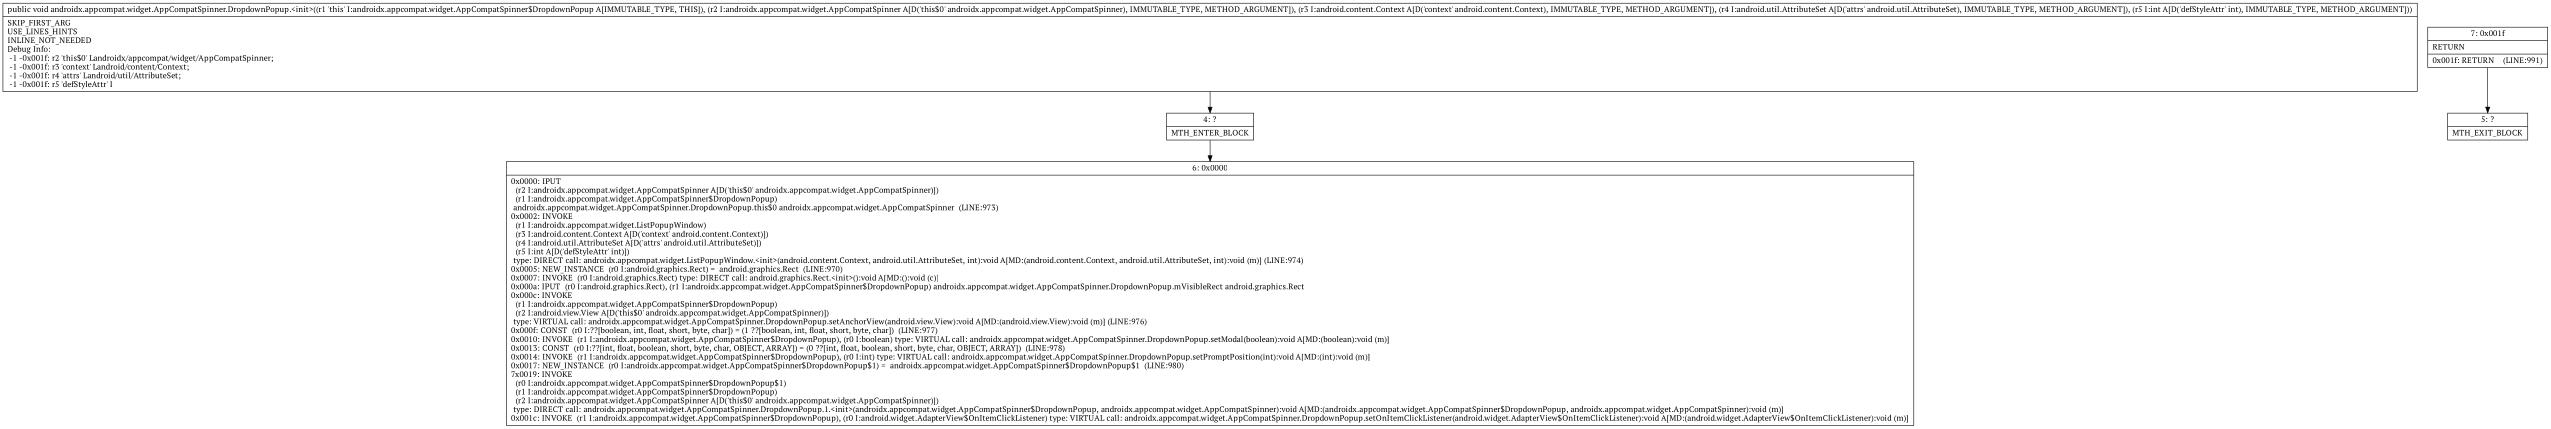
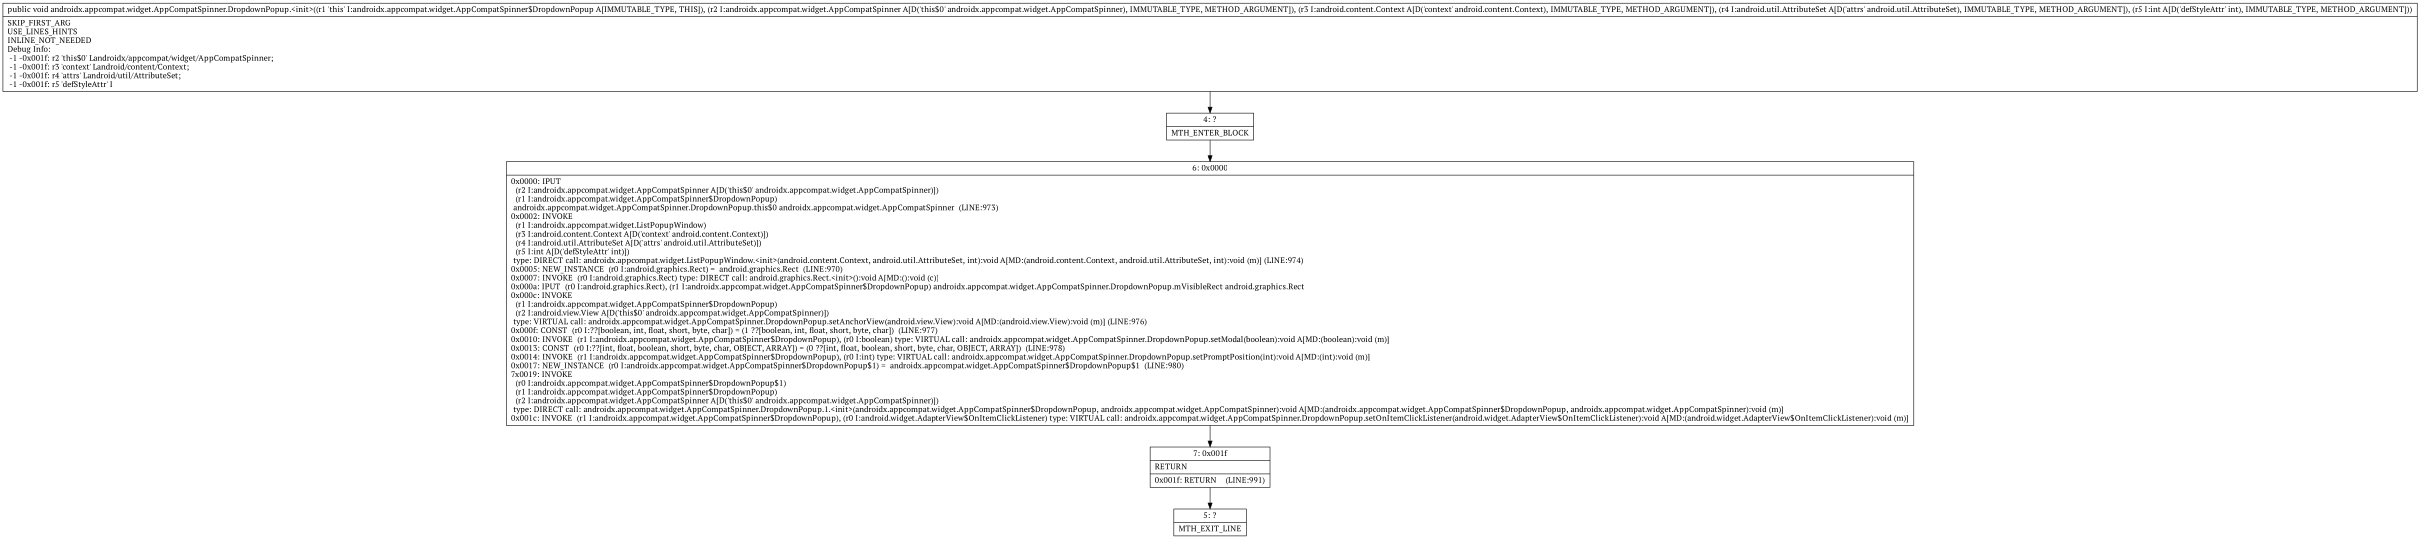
(2488, 133) -> (1210, 529)
none -> (1210, 433)
